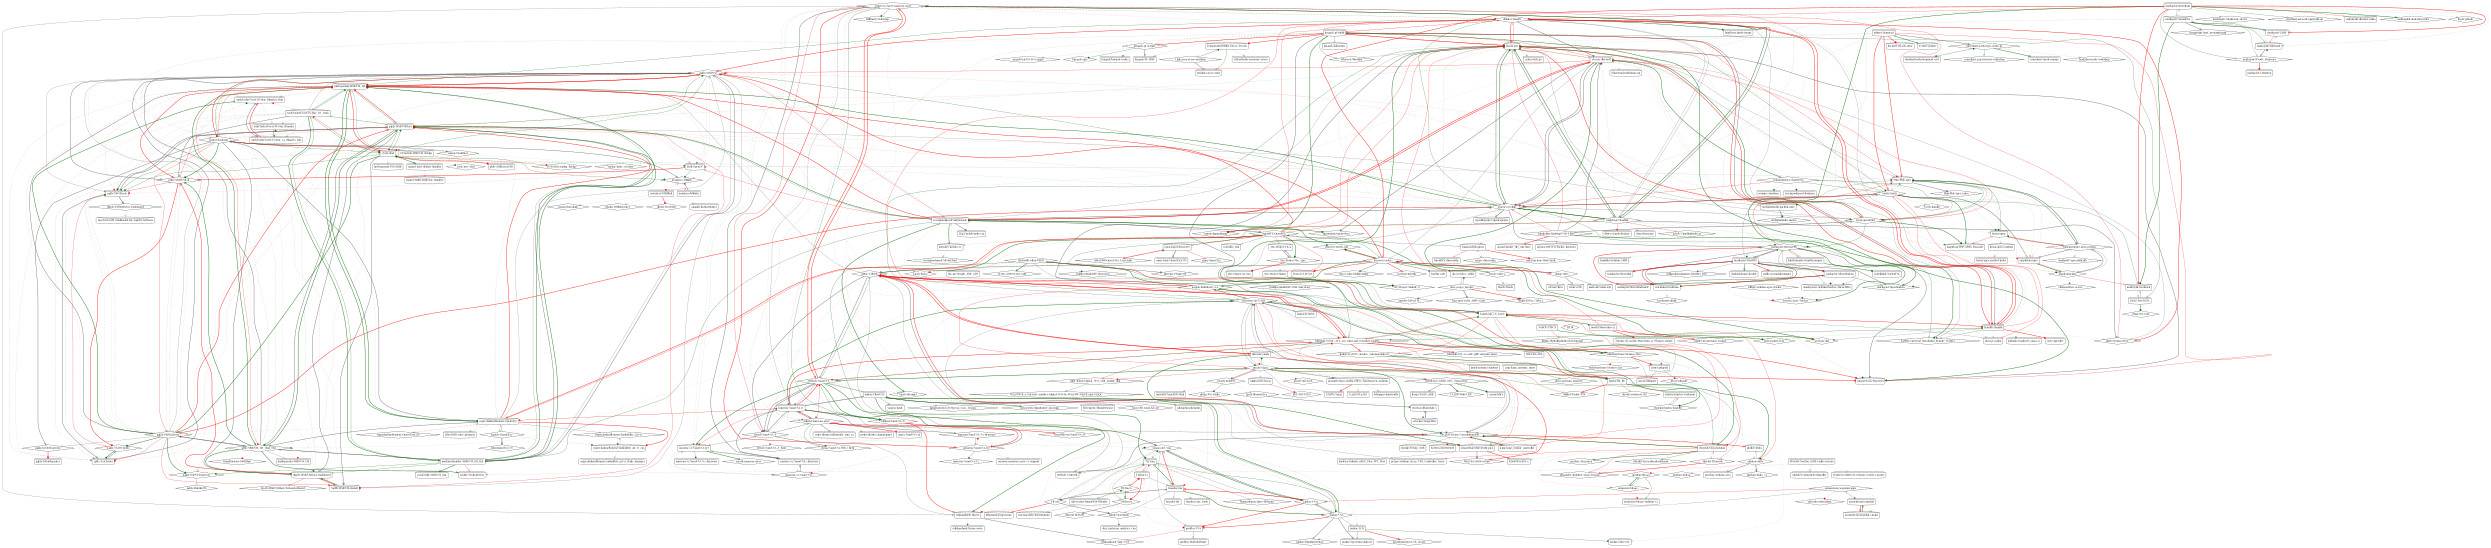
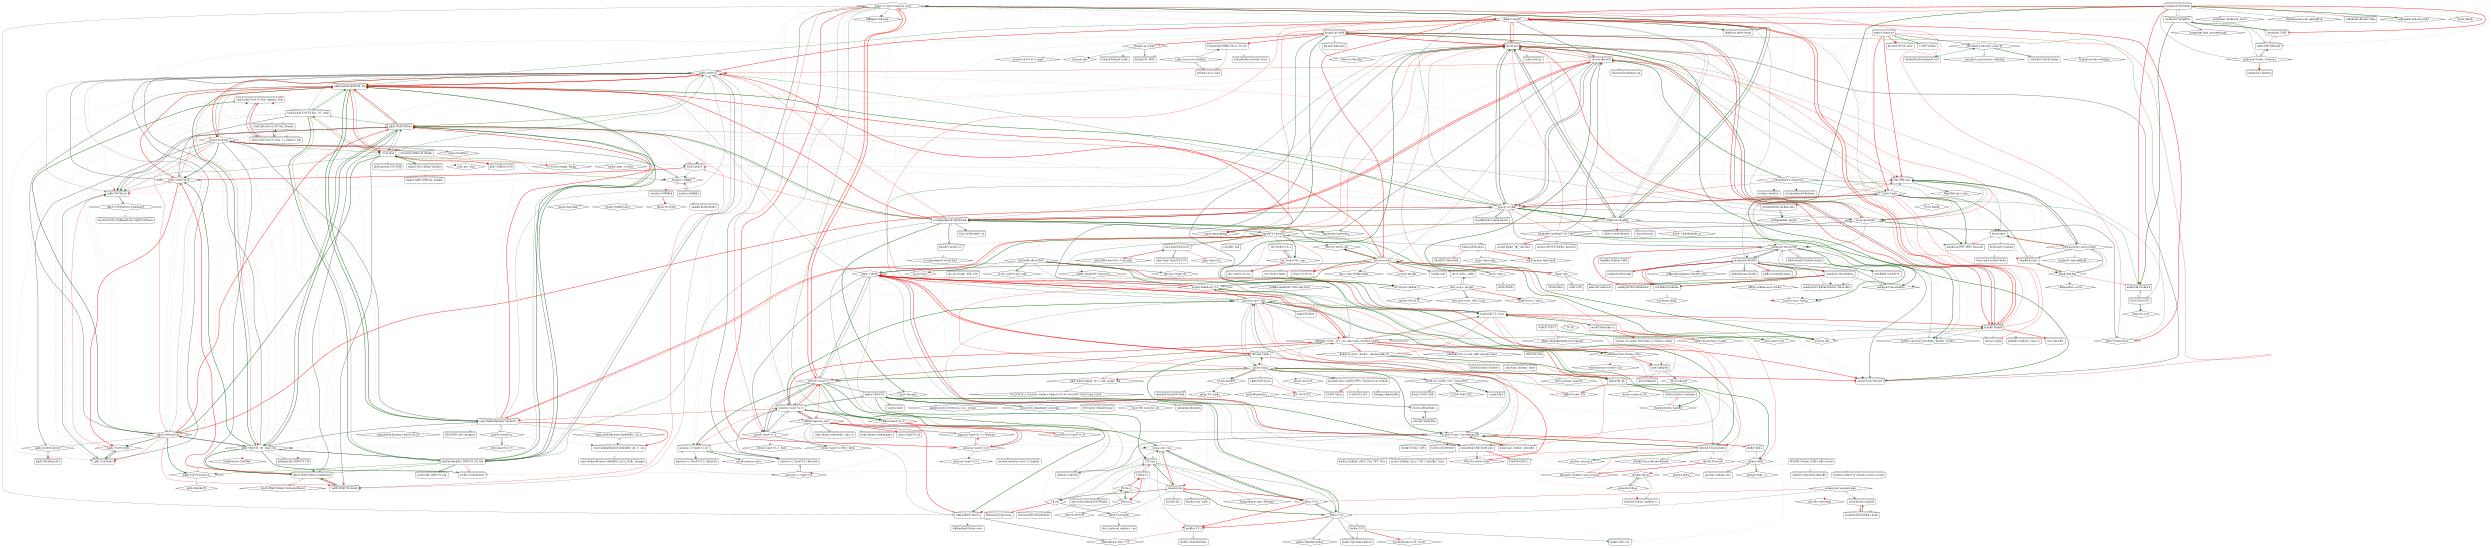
(1244, 374) -> (1244, 374)
